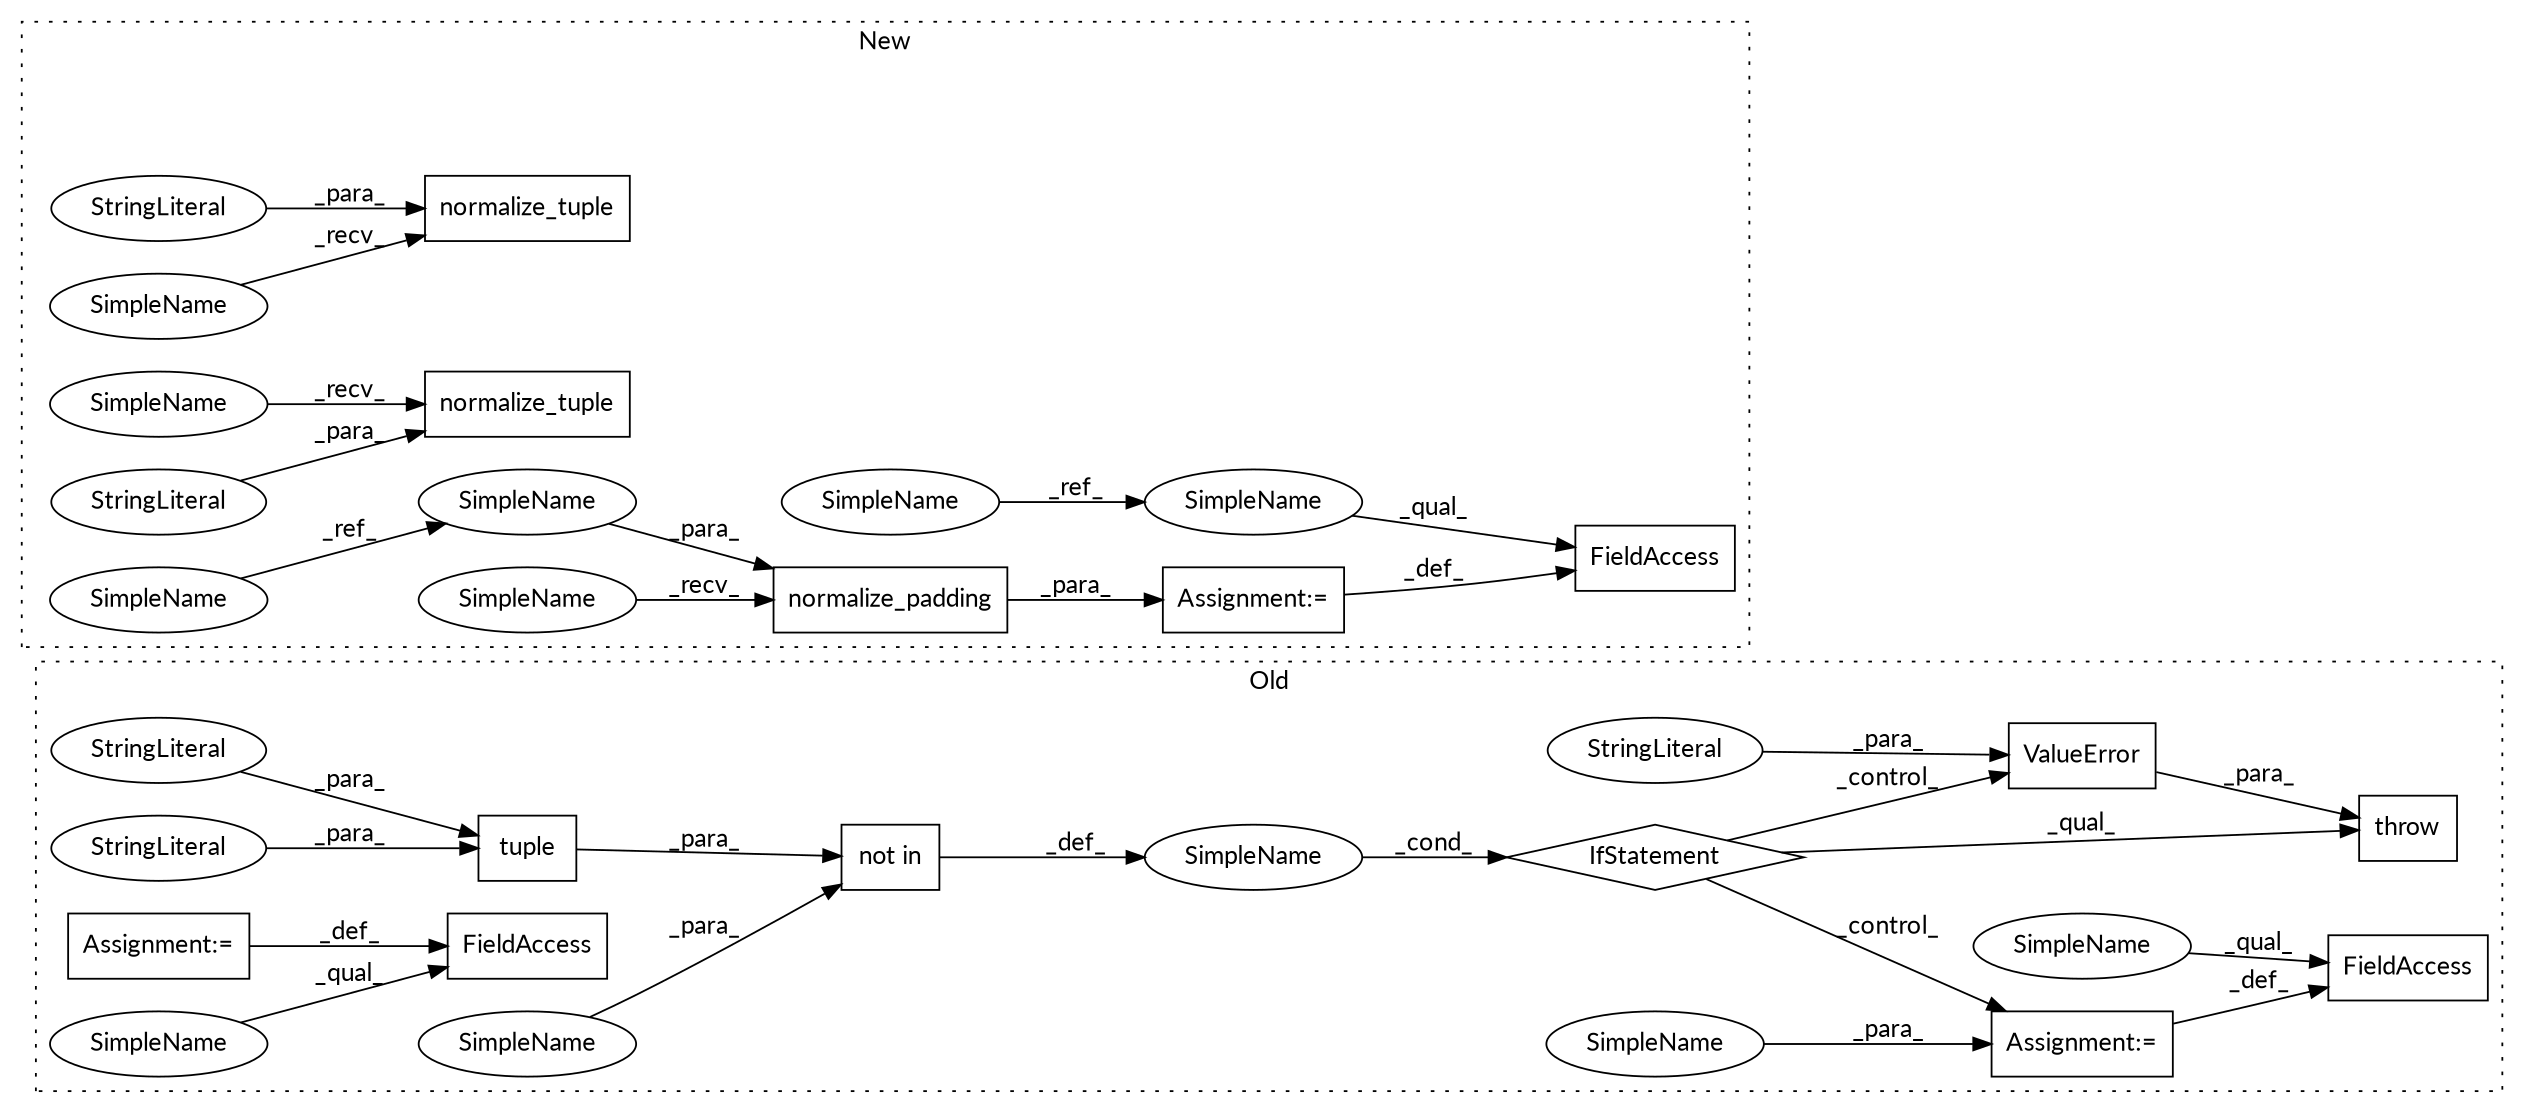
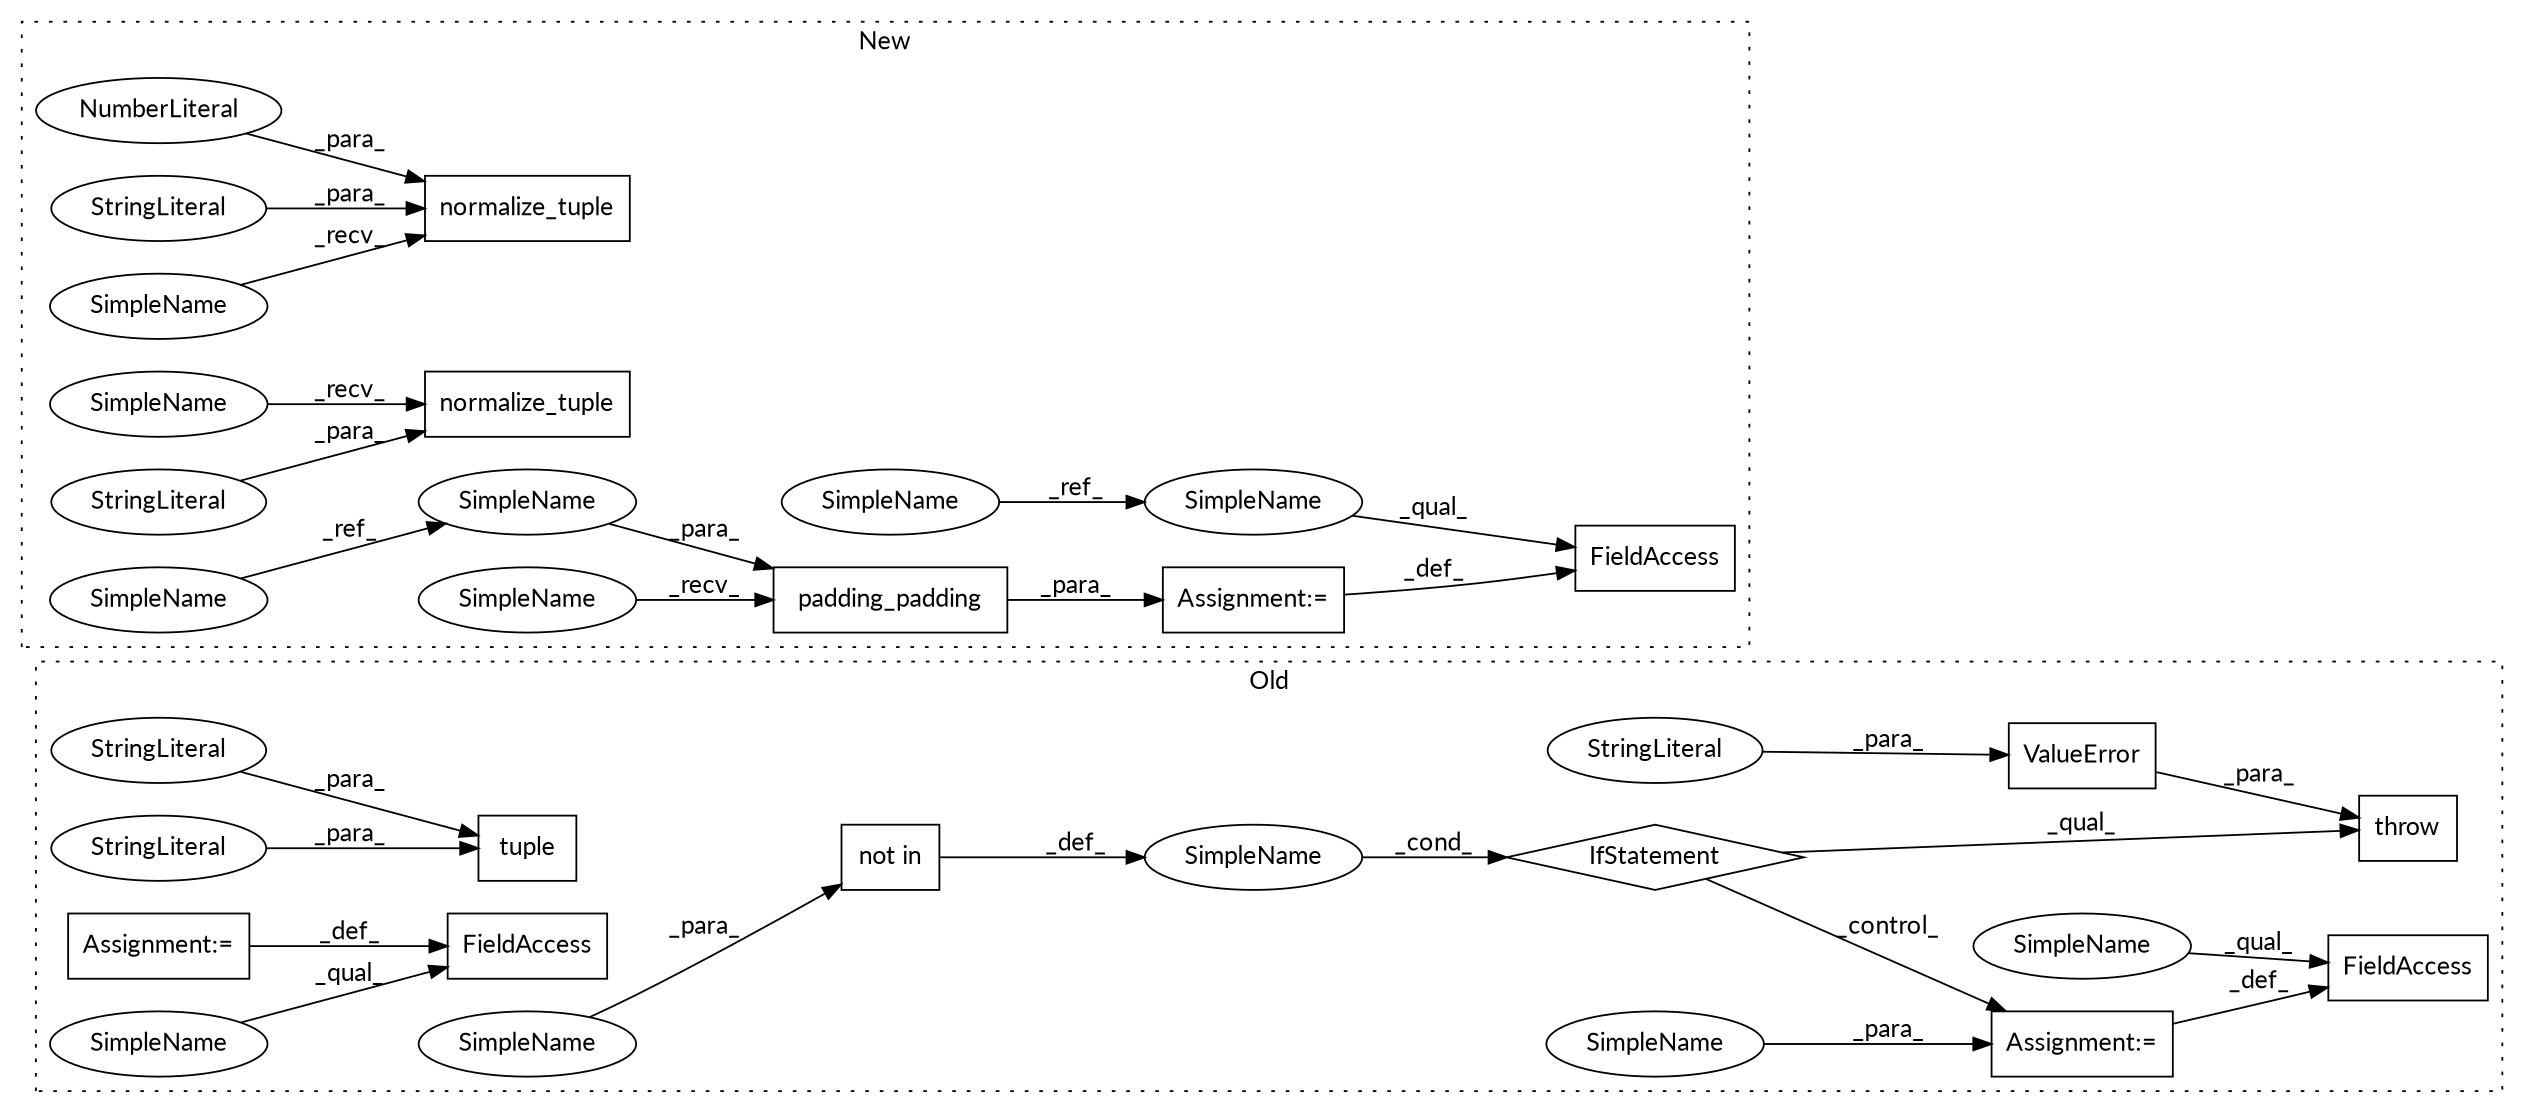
none -> (159, 111)
(890, 600) -> (890, 600)
(1859, 809) -> none
(700, 853) -> none
